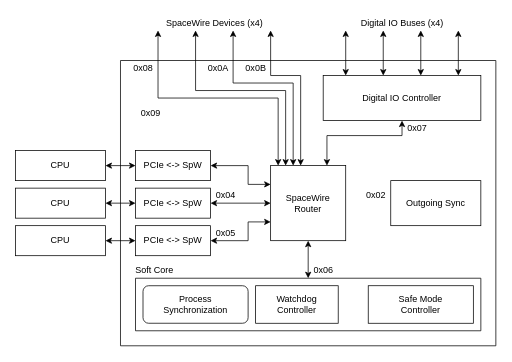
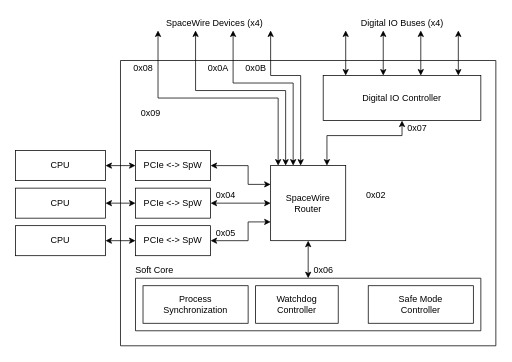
(435, 203) -> none
(195, 304) -> (195, 304)
